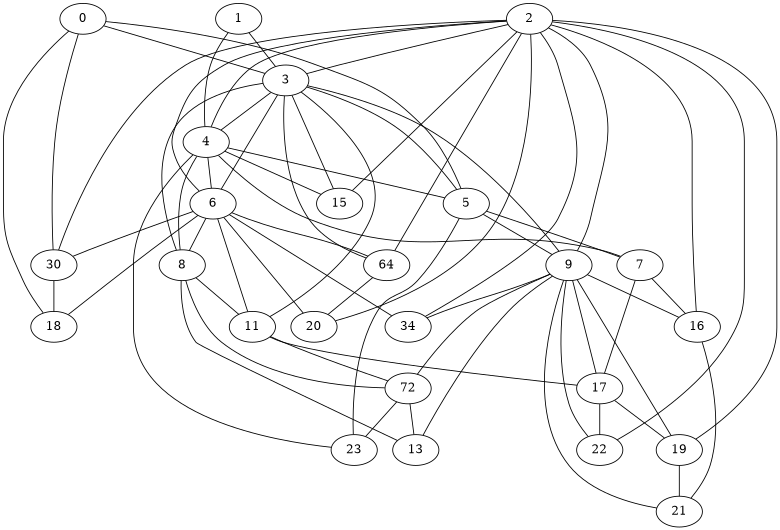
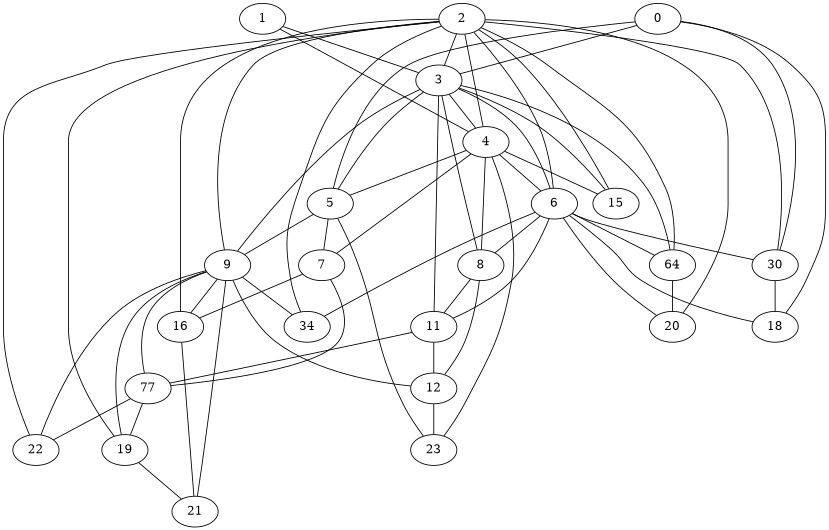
(408, 388) -> (434, 388)
(600, 388) -> (148, 388)
(416, 450) -> none
